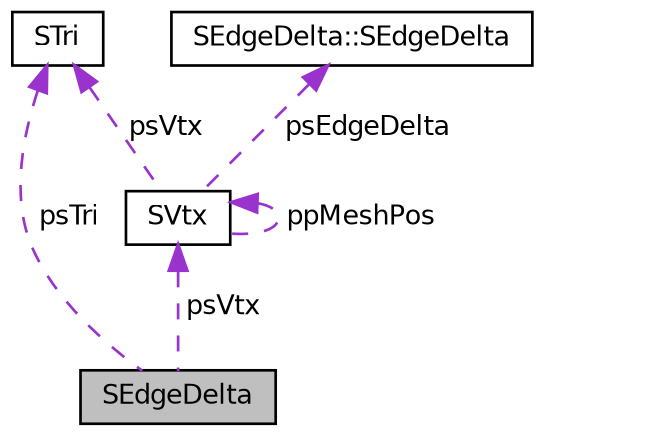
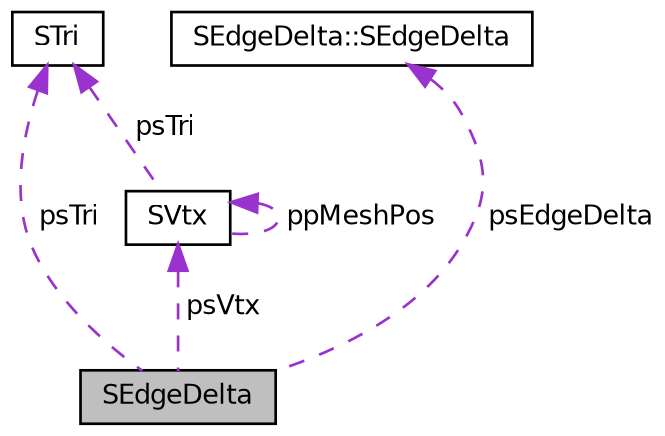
(162, 128) -> (162, 128)
(255, 138) -> (448, 263)
